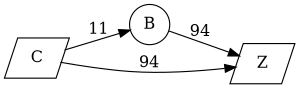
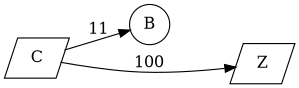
(199, 42) -> none
(150, 63) -> (150, 63)
